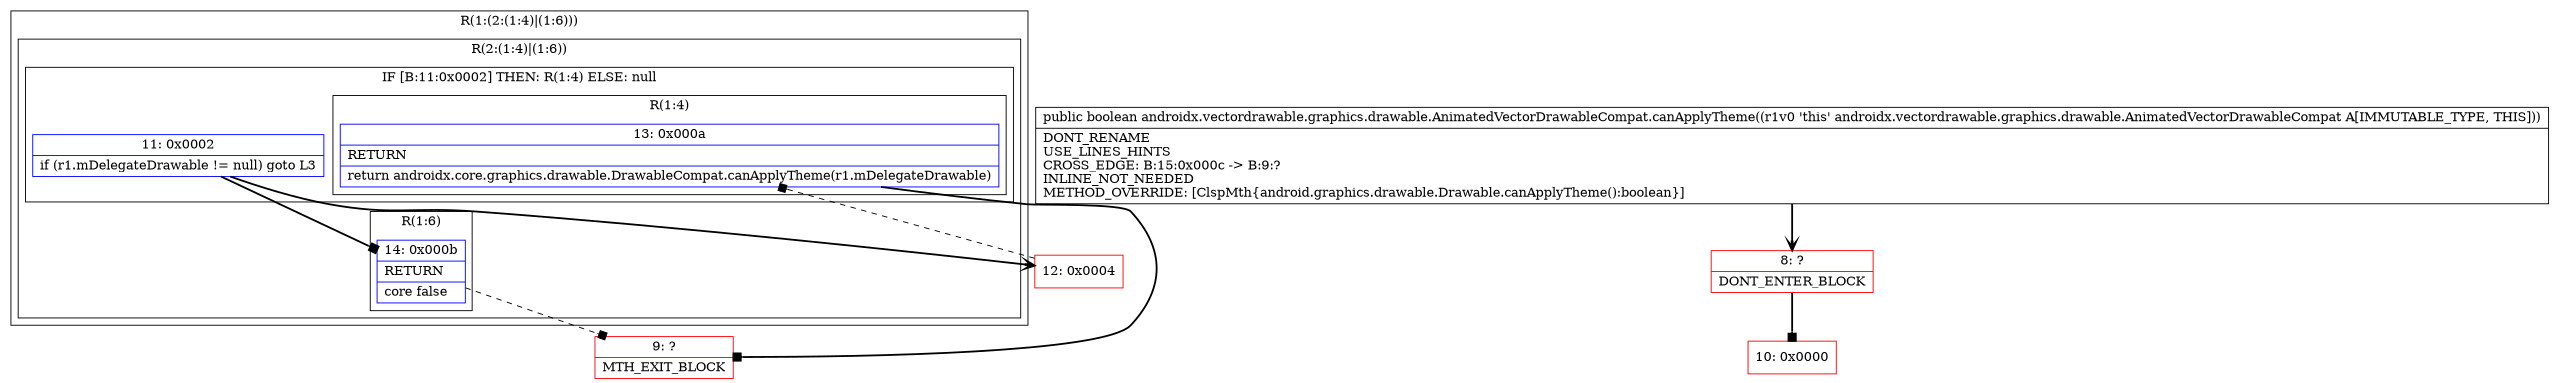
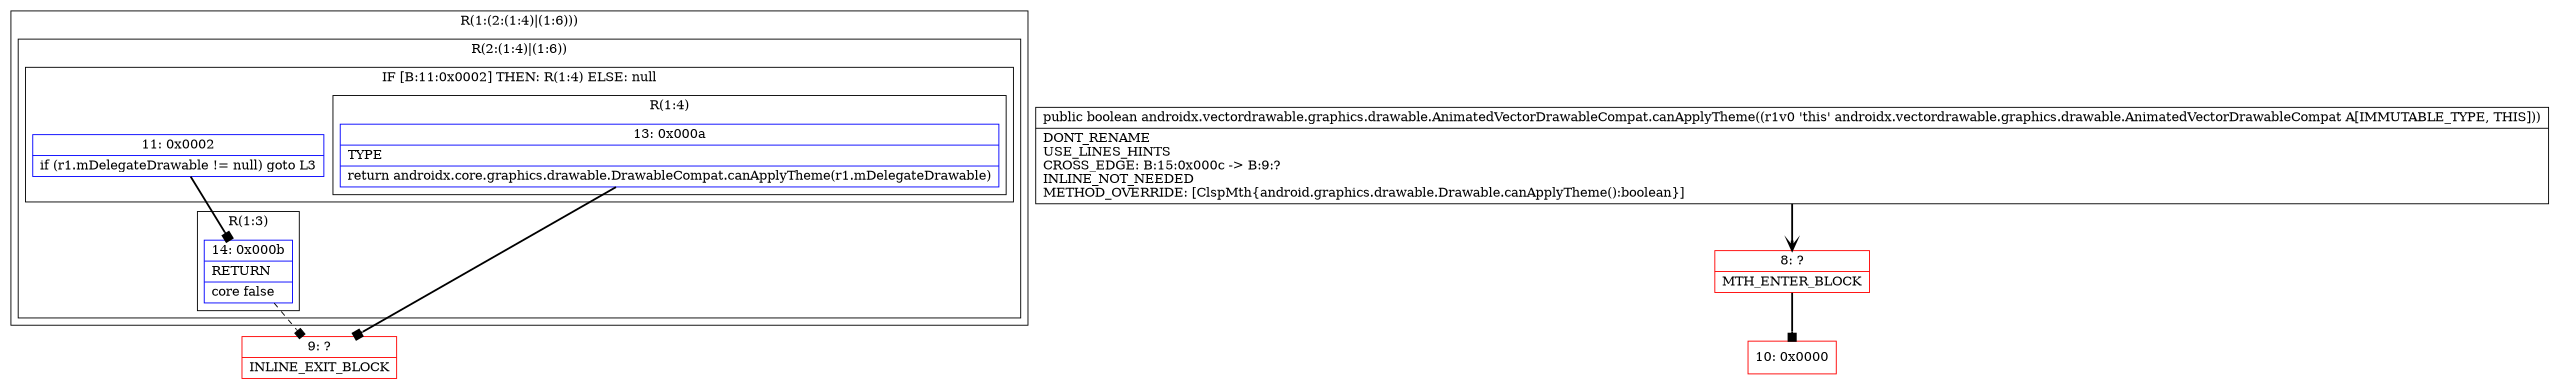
(377, 155) -> (365, 155)
(421, 222) -> (248, 222)
(1079, 272) -> none
(1792, 282) -> (1792, 282)
(664, 368) -> (319, 368)
